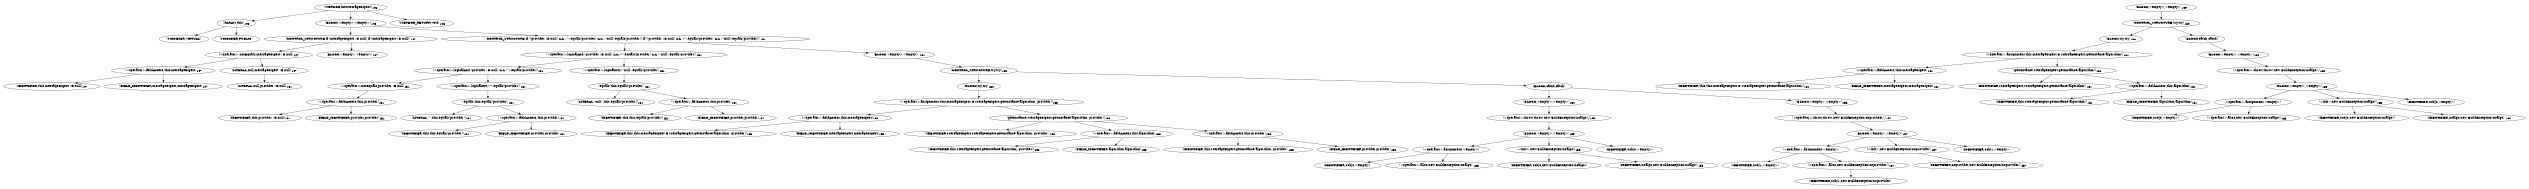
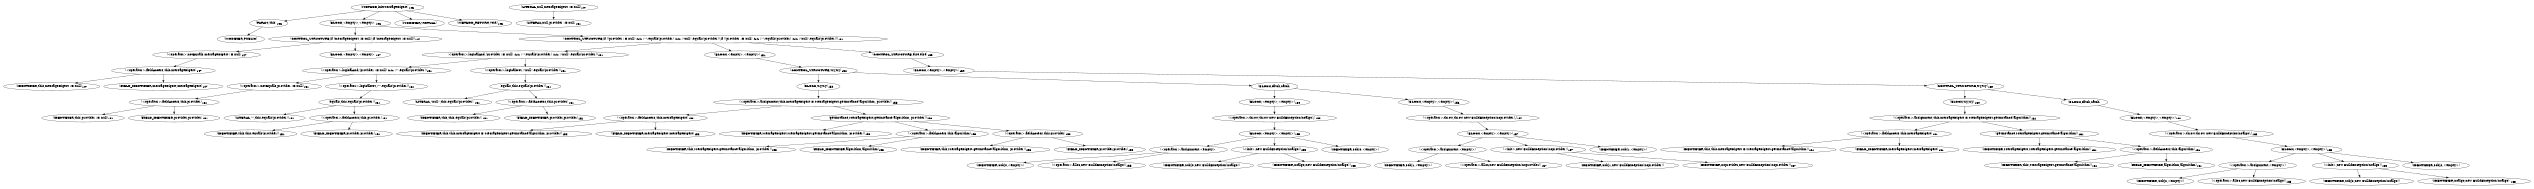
(212, 31) -> (403, 15)
none -> (903, 55)
(261, 62) -> none
(1851, 172) -> (1579, 157)
